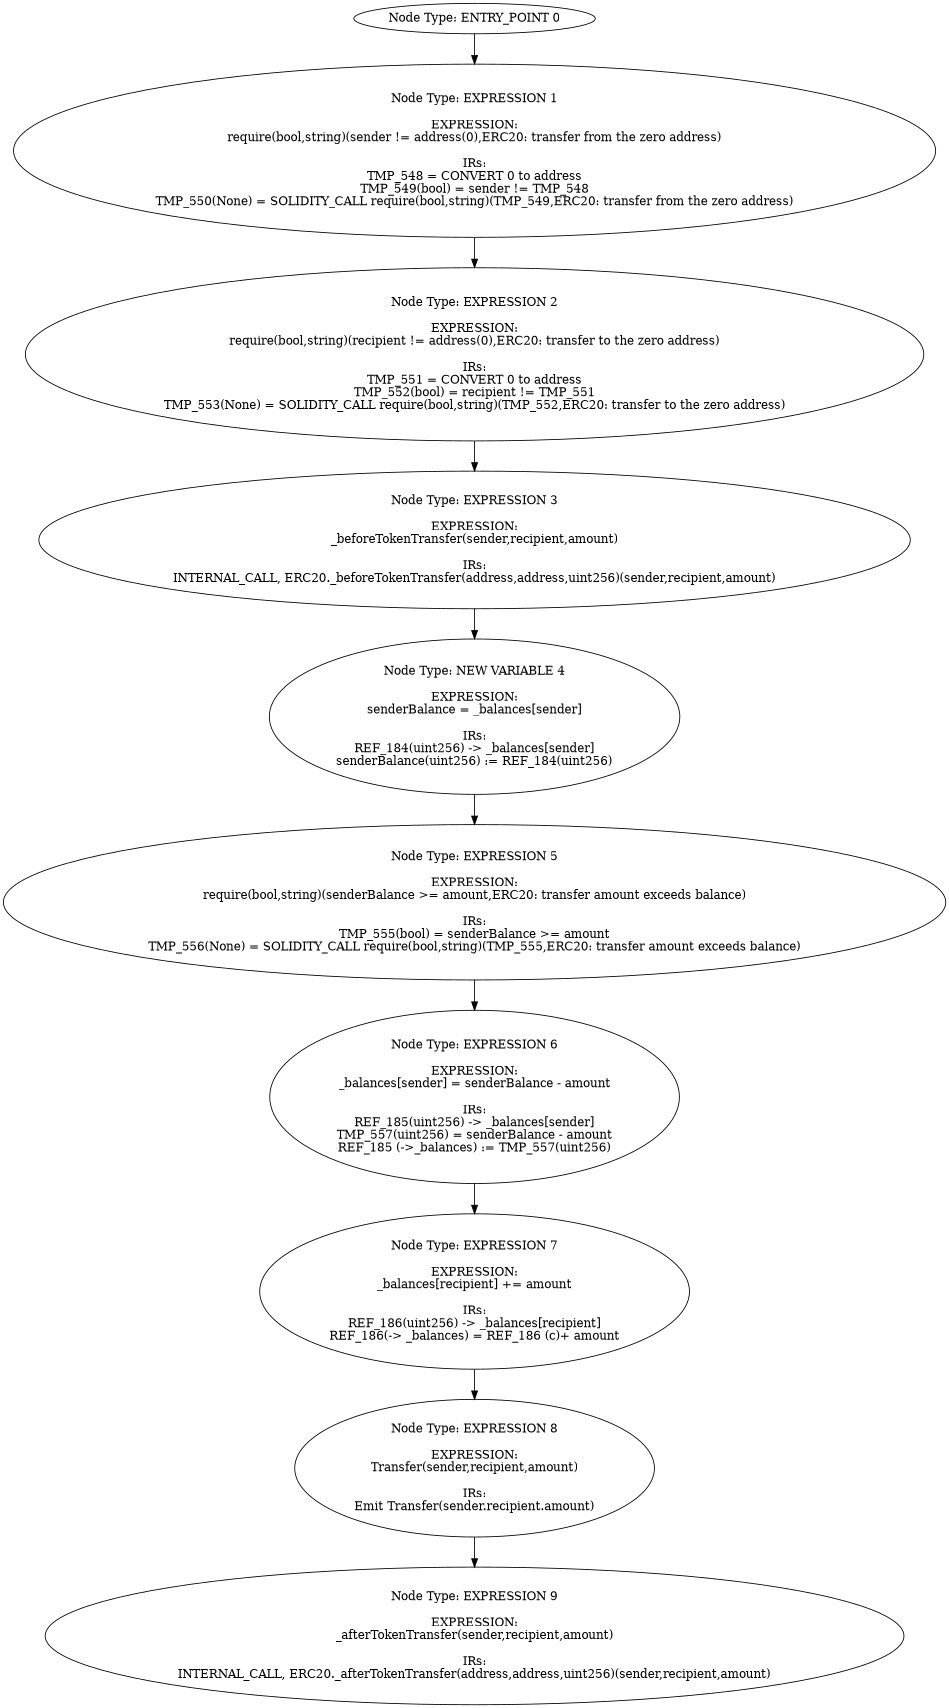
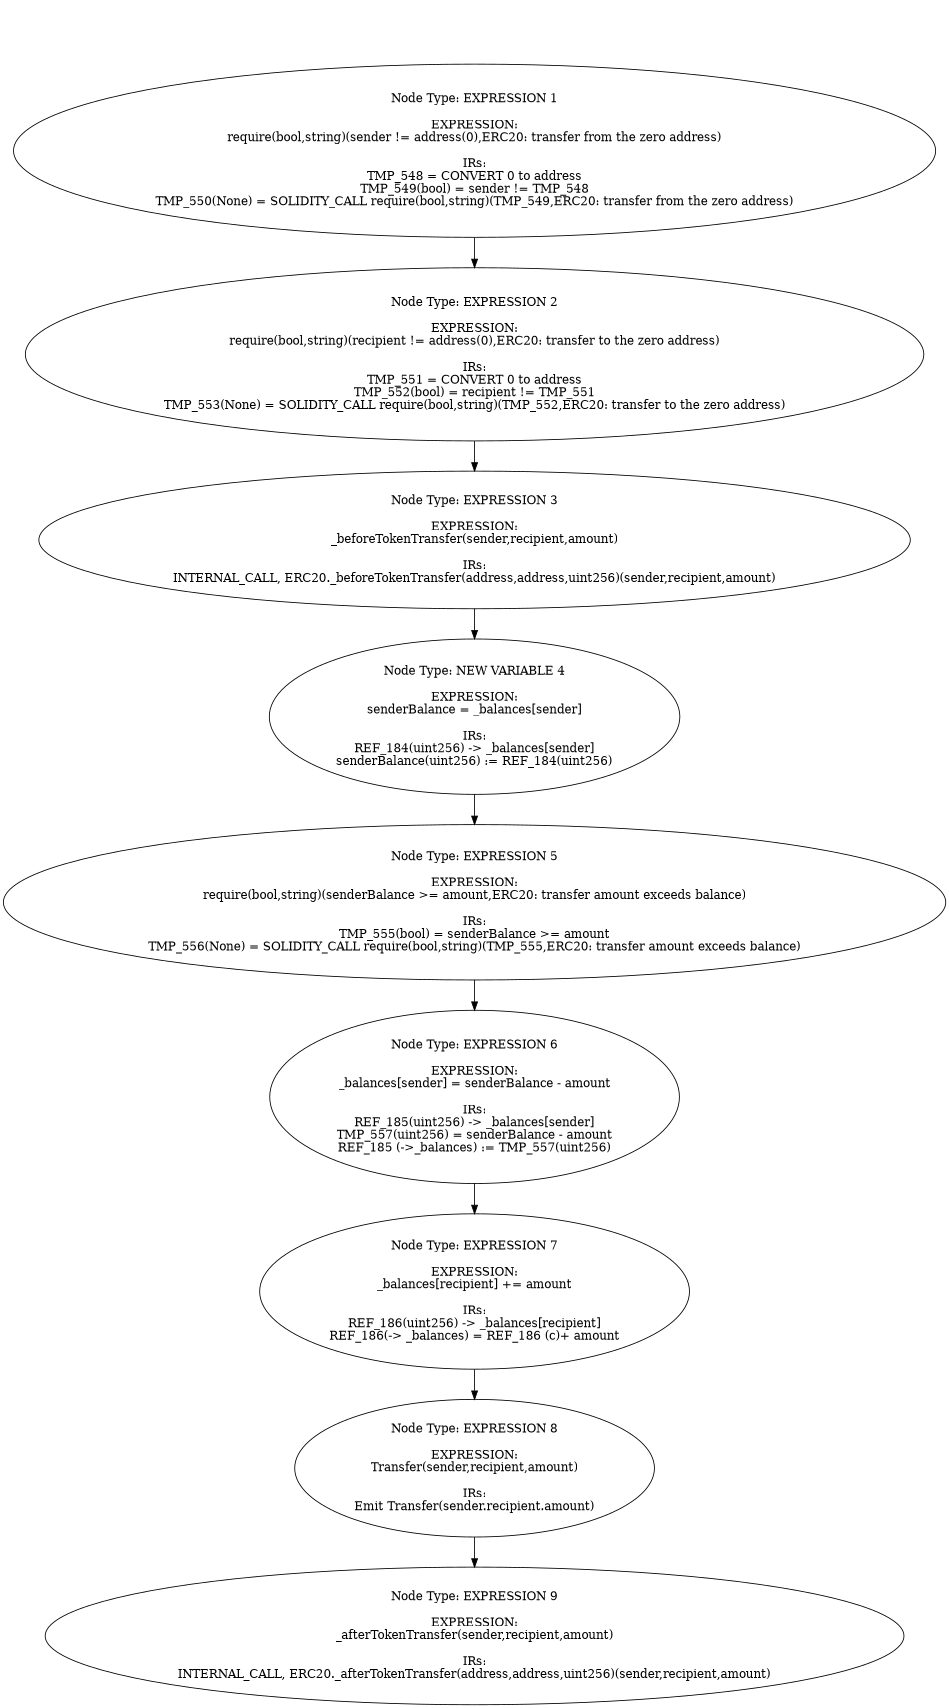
(475, 19) -> none
